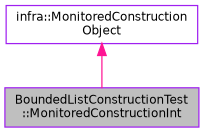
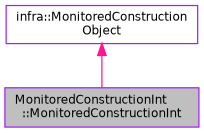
(102, 107) -> (102, 107)
